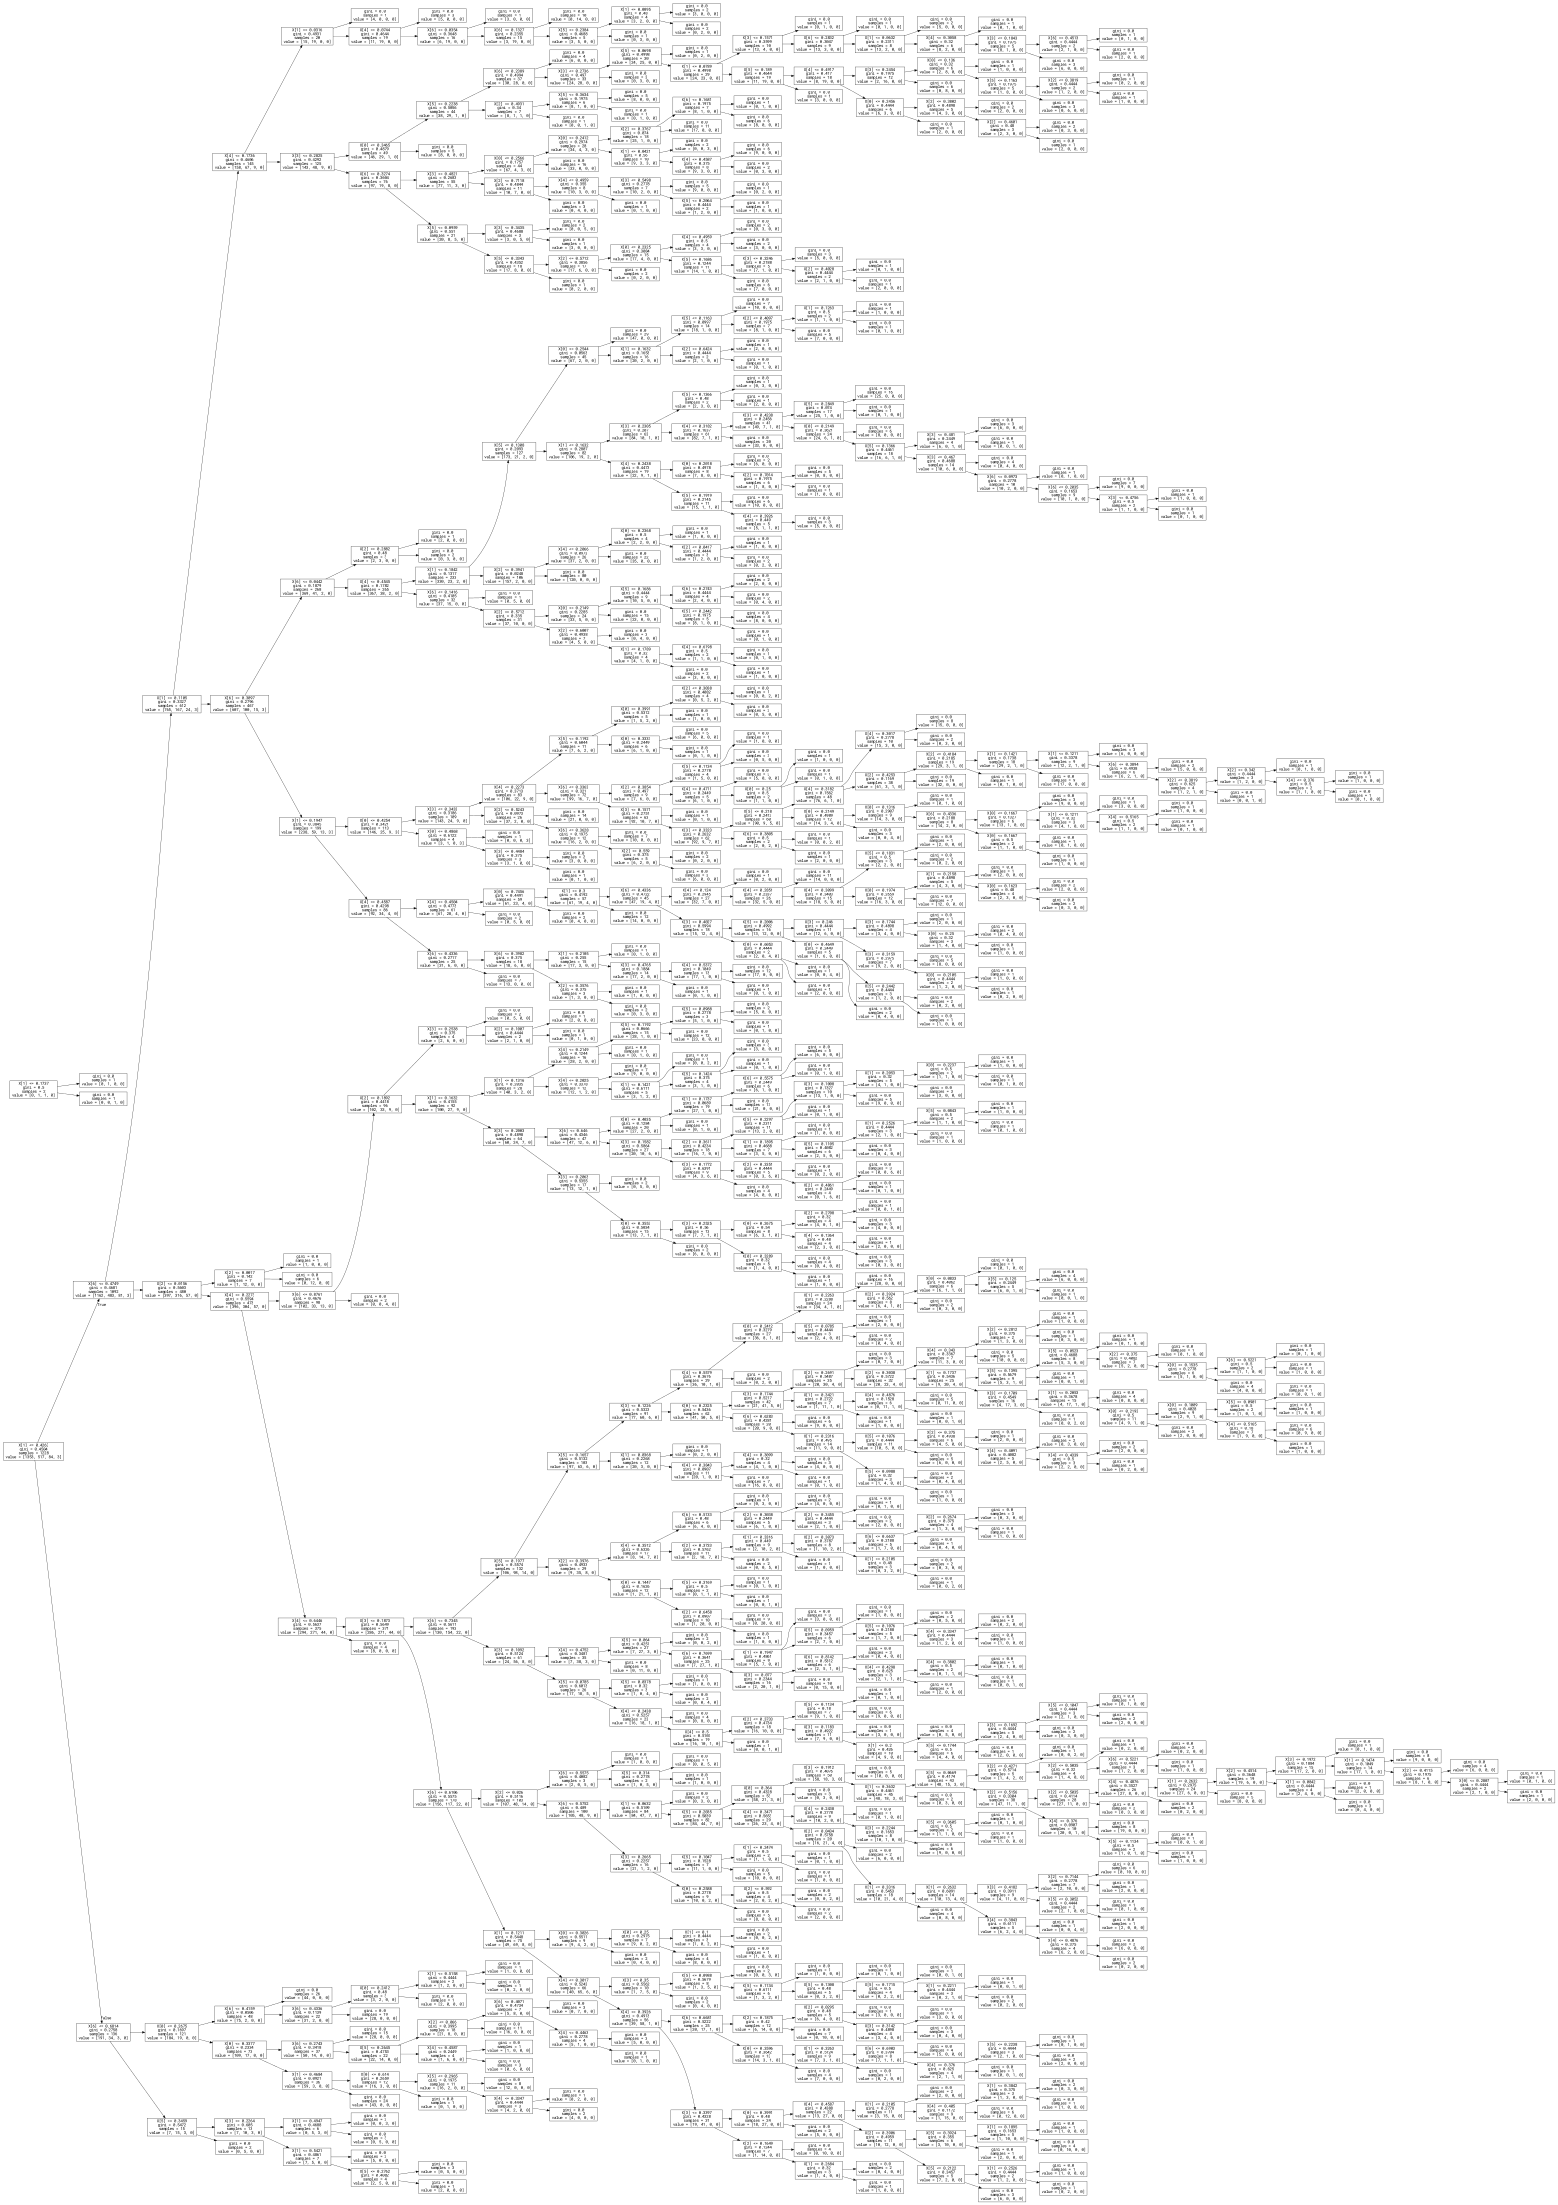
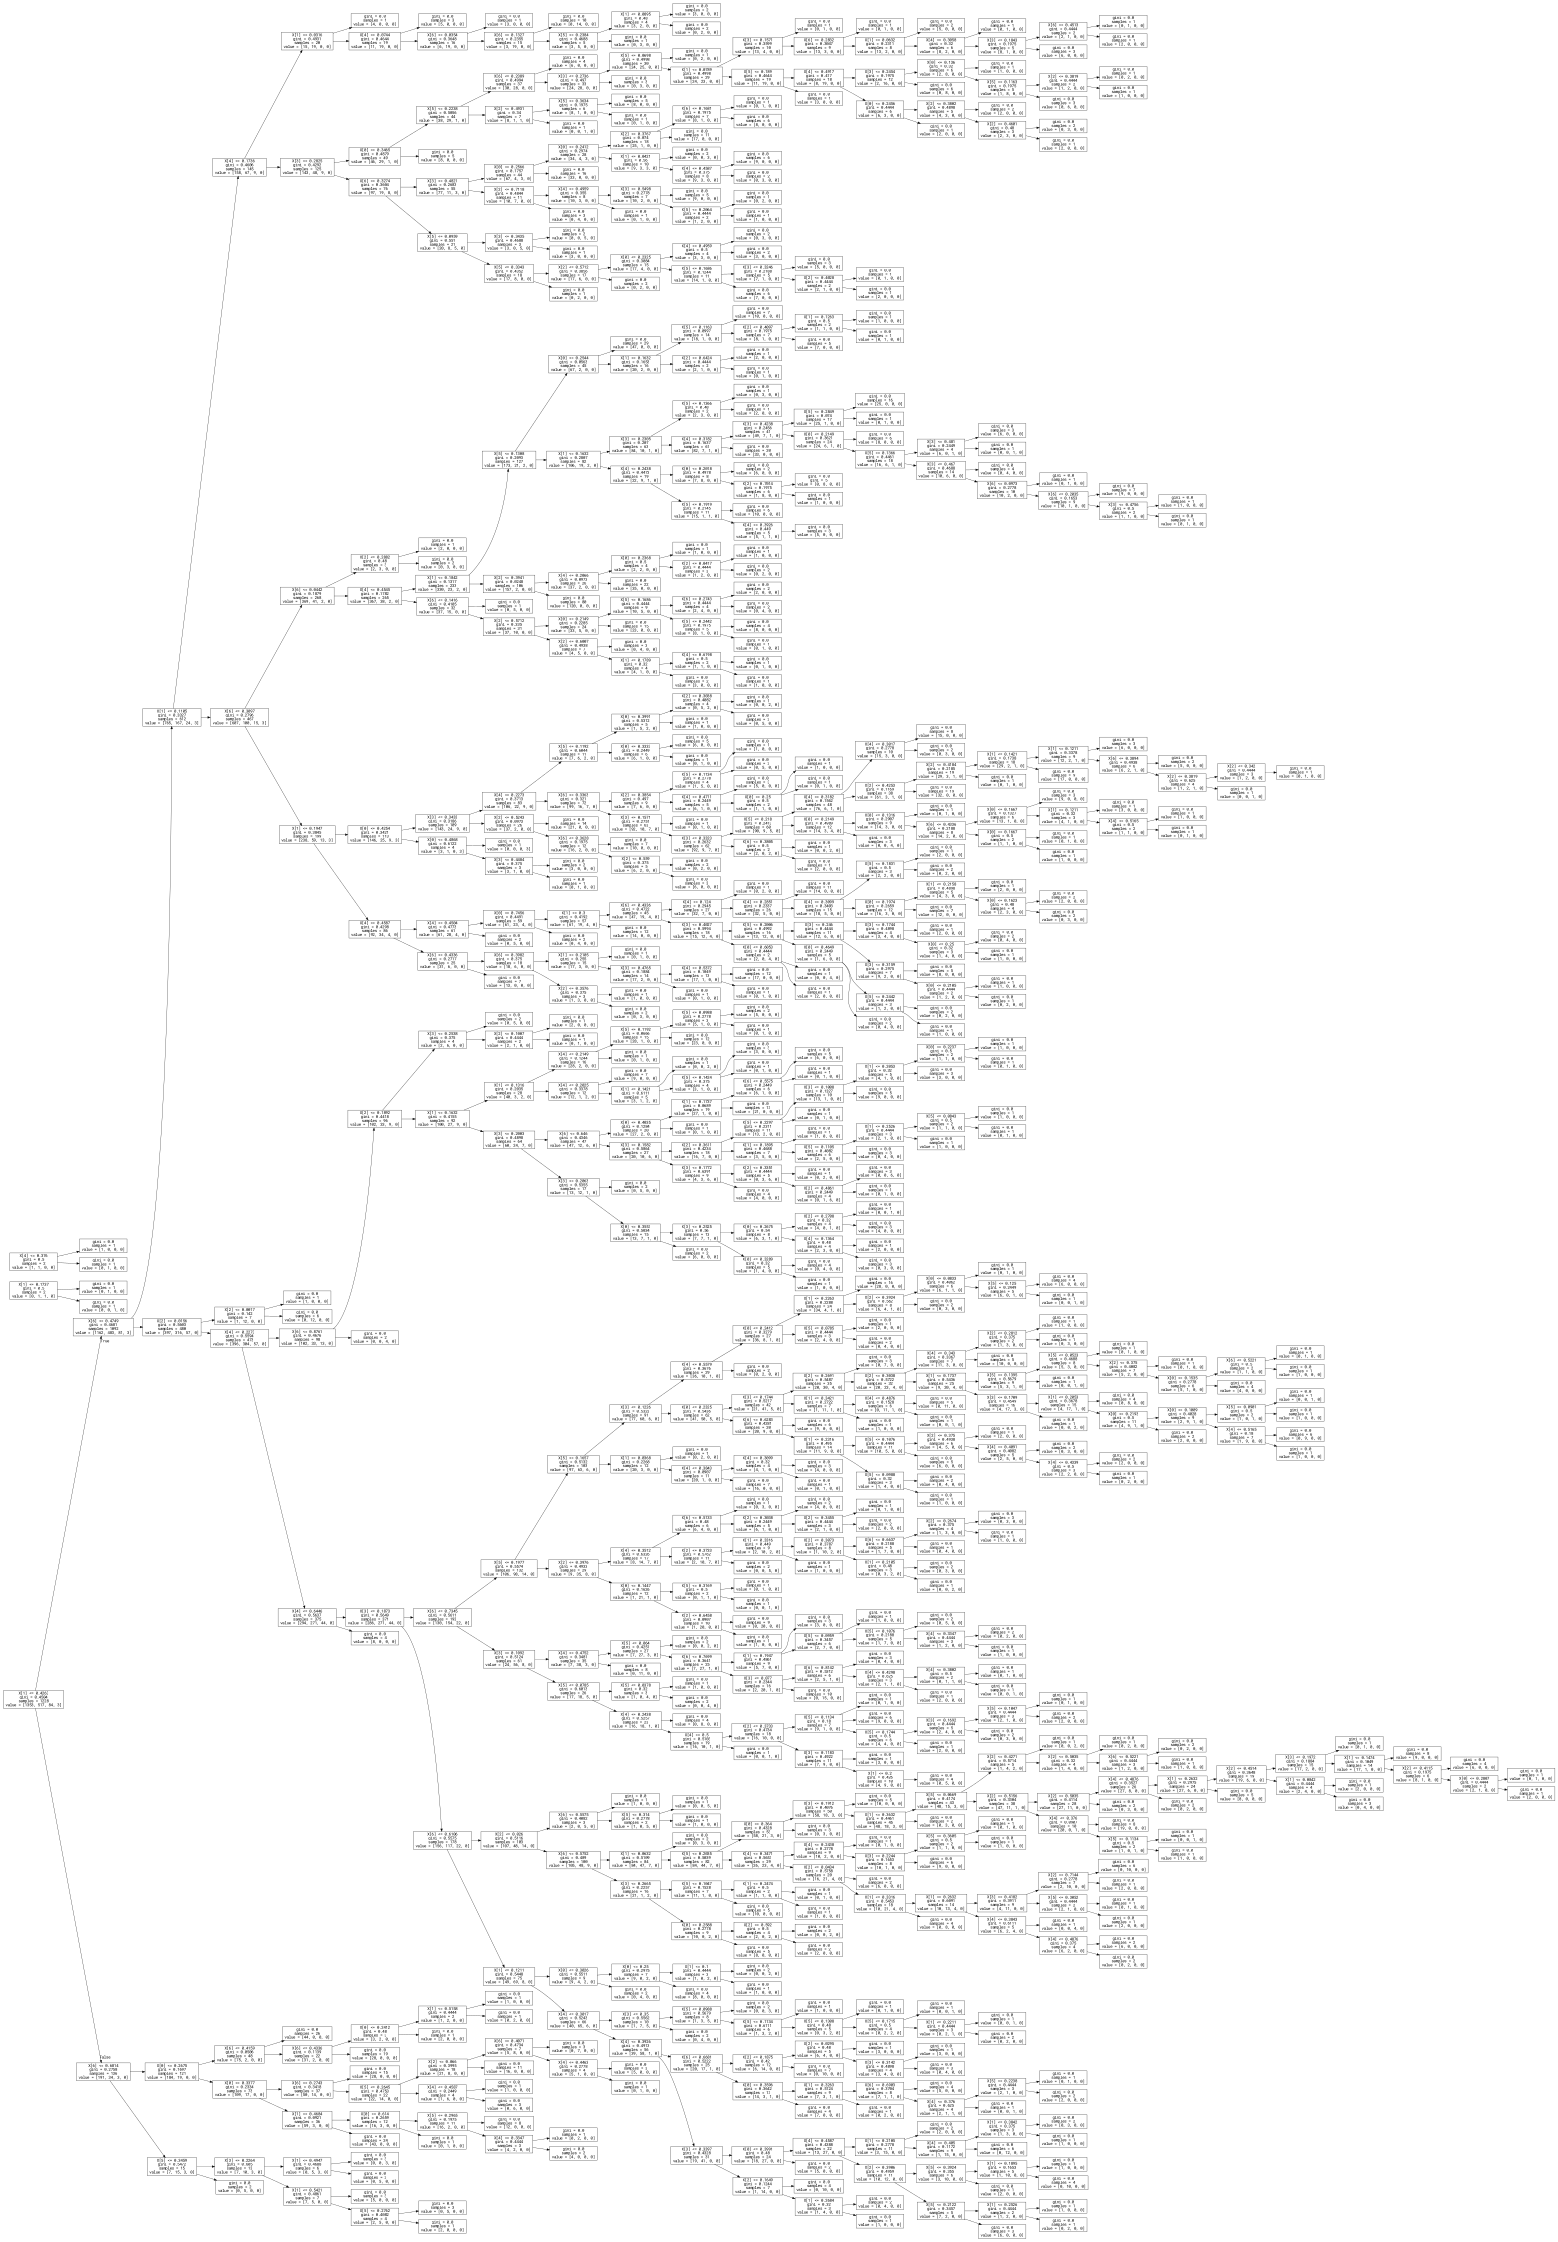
(819, 472) -> (819, 481)
(1269, 781) -> none
(909, 1752) -> (848, 1731)
